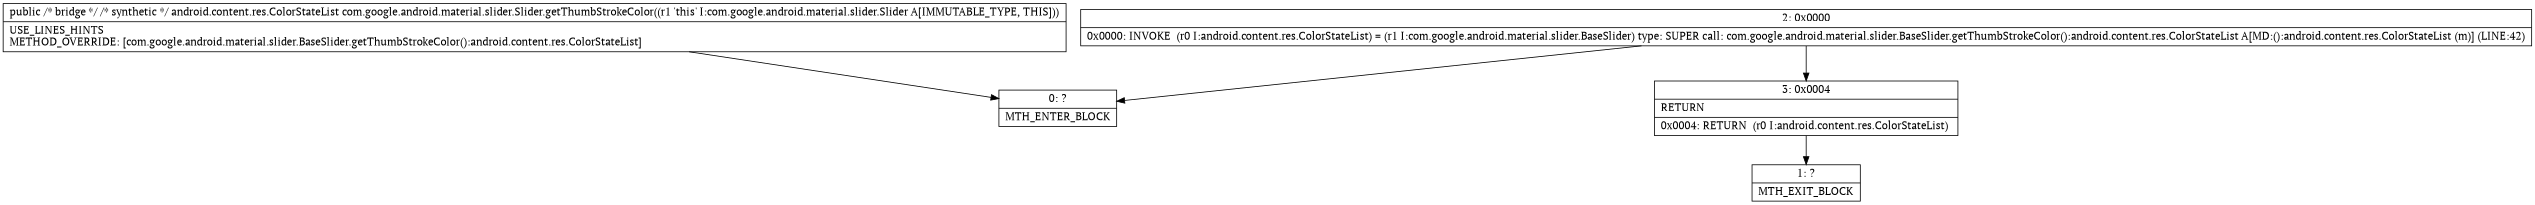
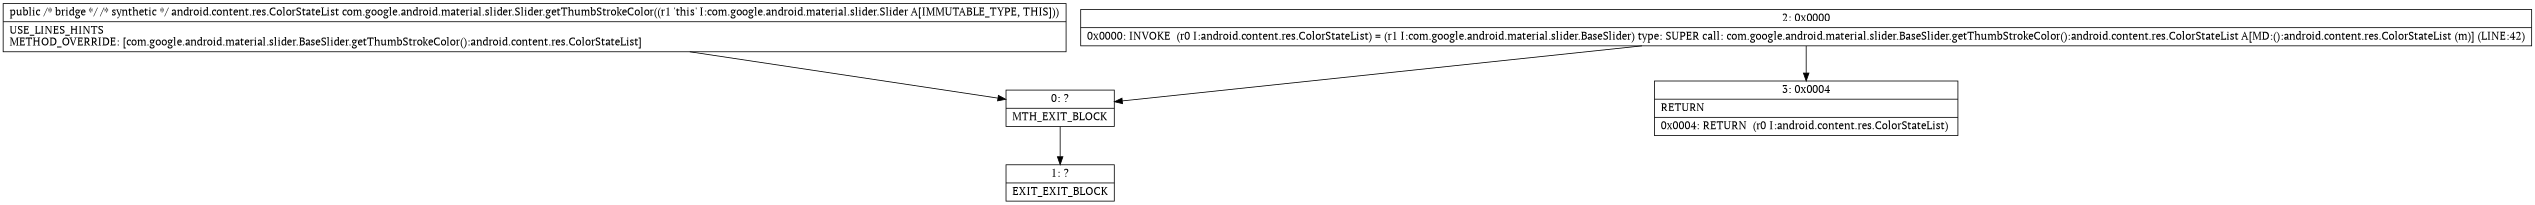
(1058, 117) -> (1060, 117)
(1806, 146) -> (1060, 142)
(1806, 192) -> (1060, 192)
